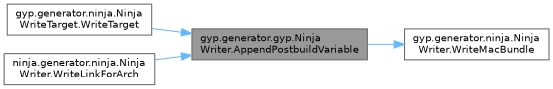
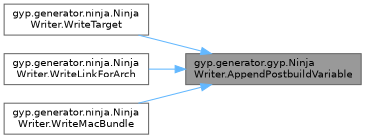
(79, 20) -> (76, 20)
(381, 44) -> (170, 95)
(79, 69) -> (76, 69)
